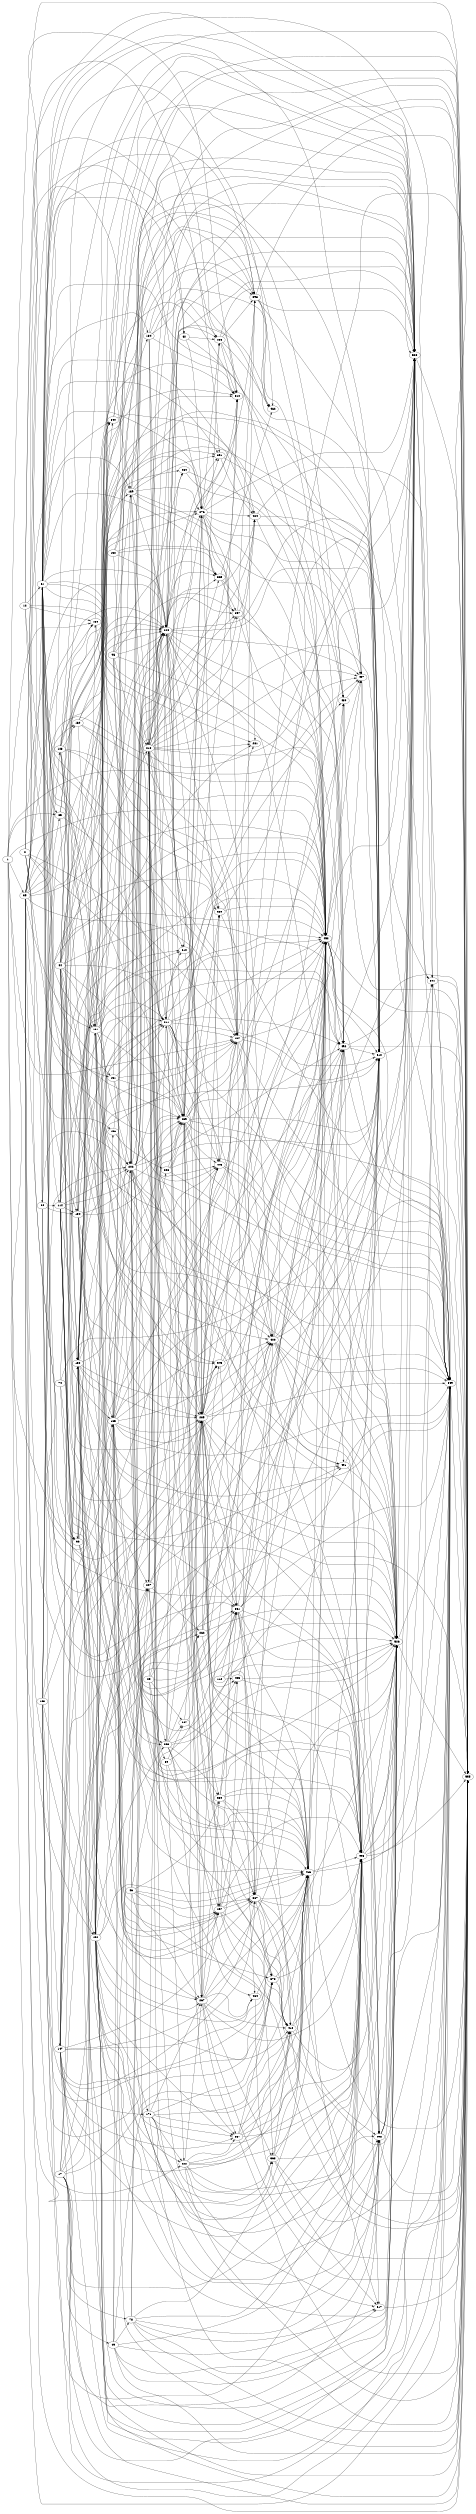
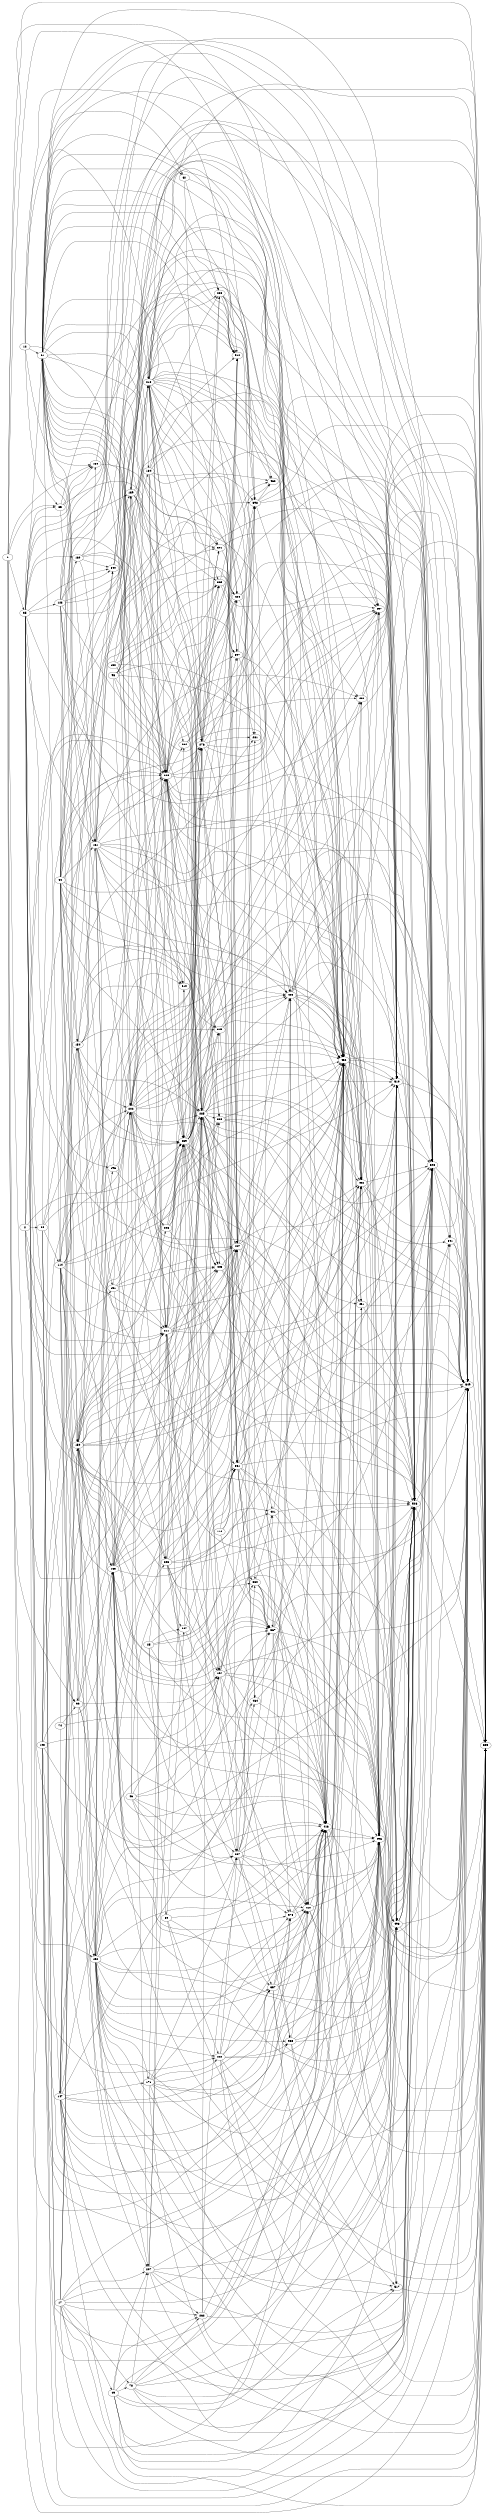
(251, 558) -> none
none -> (66, 1483)
(237, 1678) -> (273, 1512)
(229, 1695) -> (243, 1524)
(324, 1740) -> (382, 1974)
